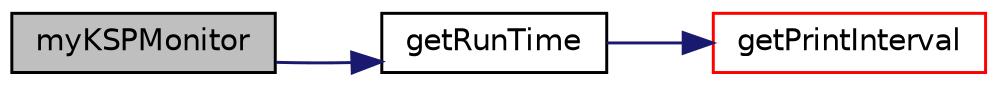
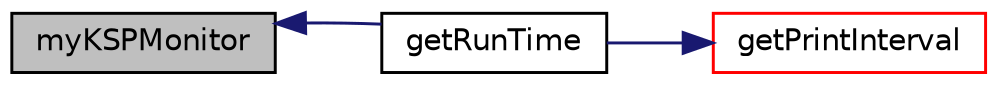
(314, 63) -> (344, 23)
